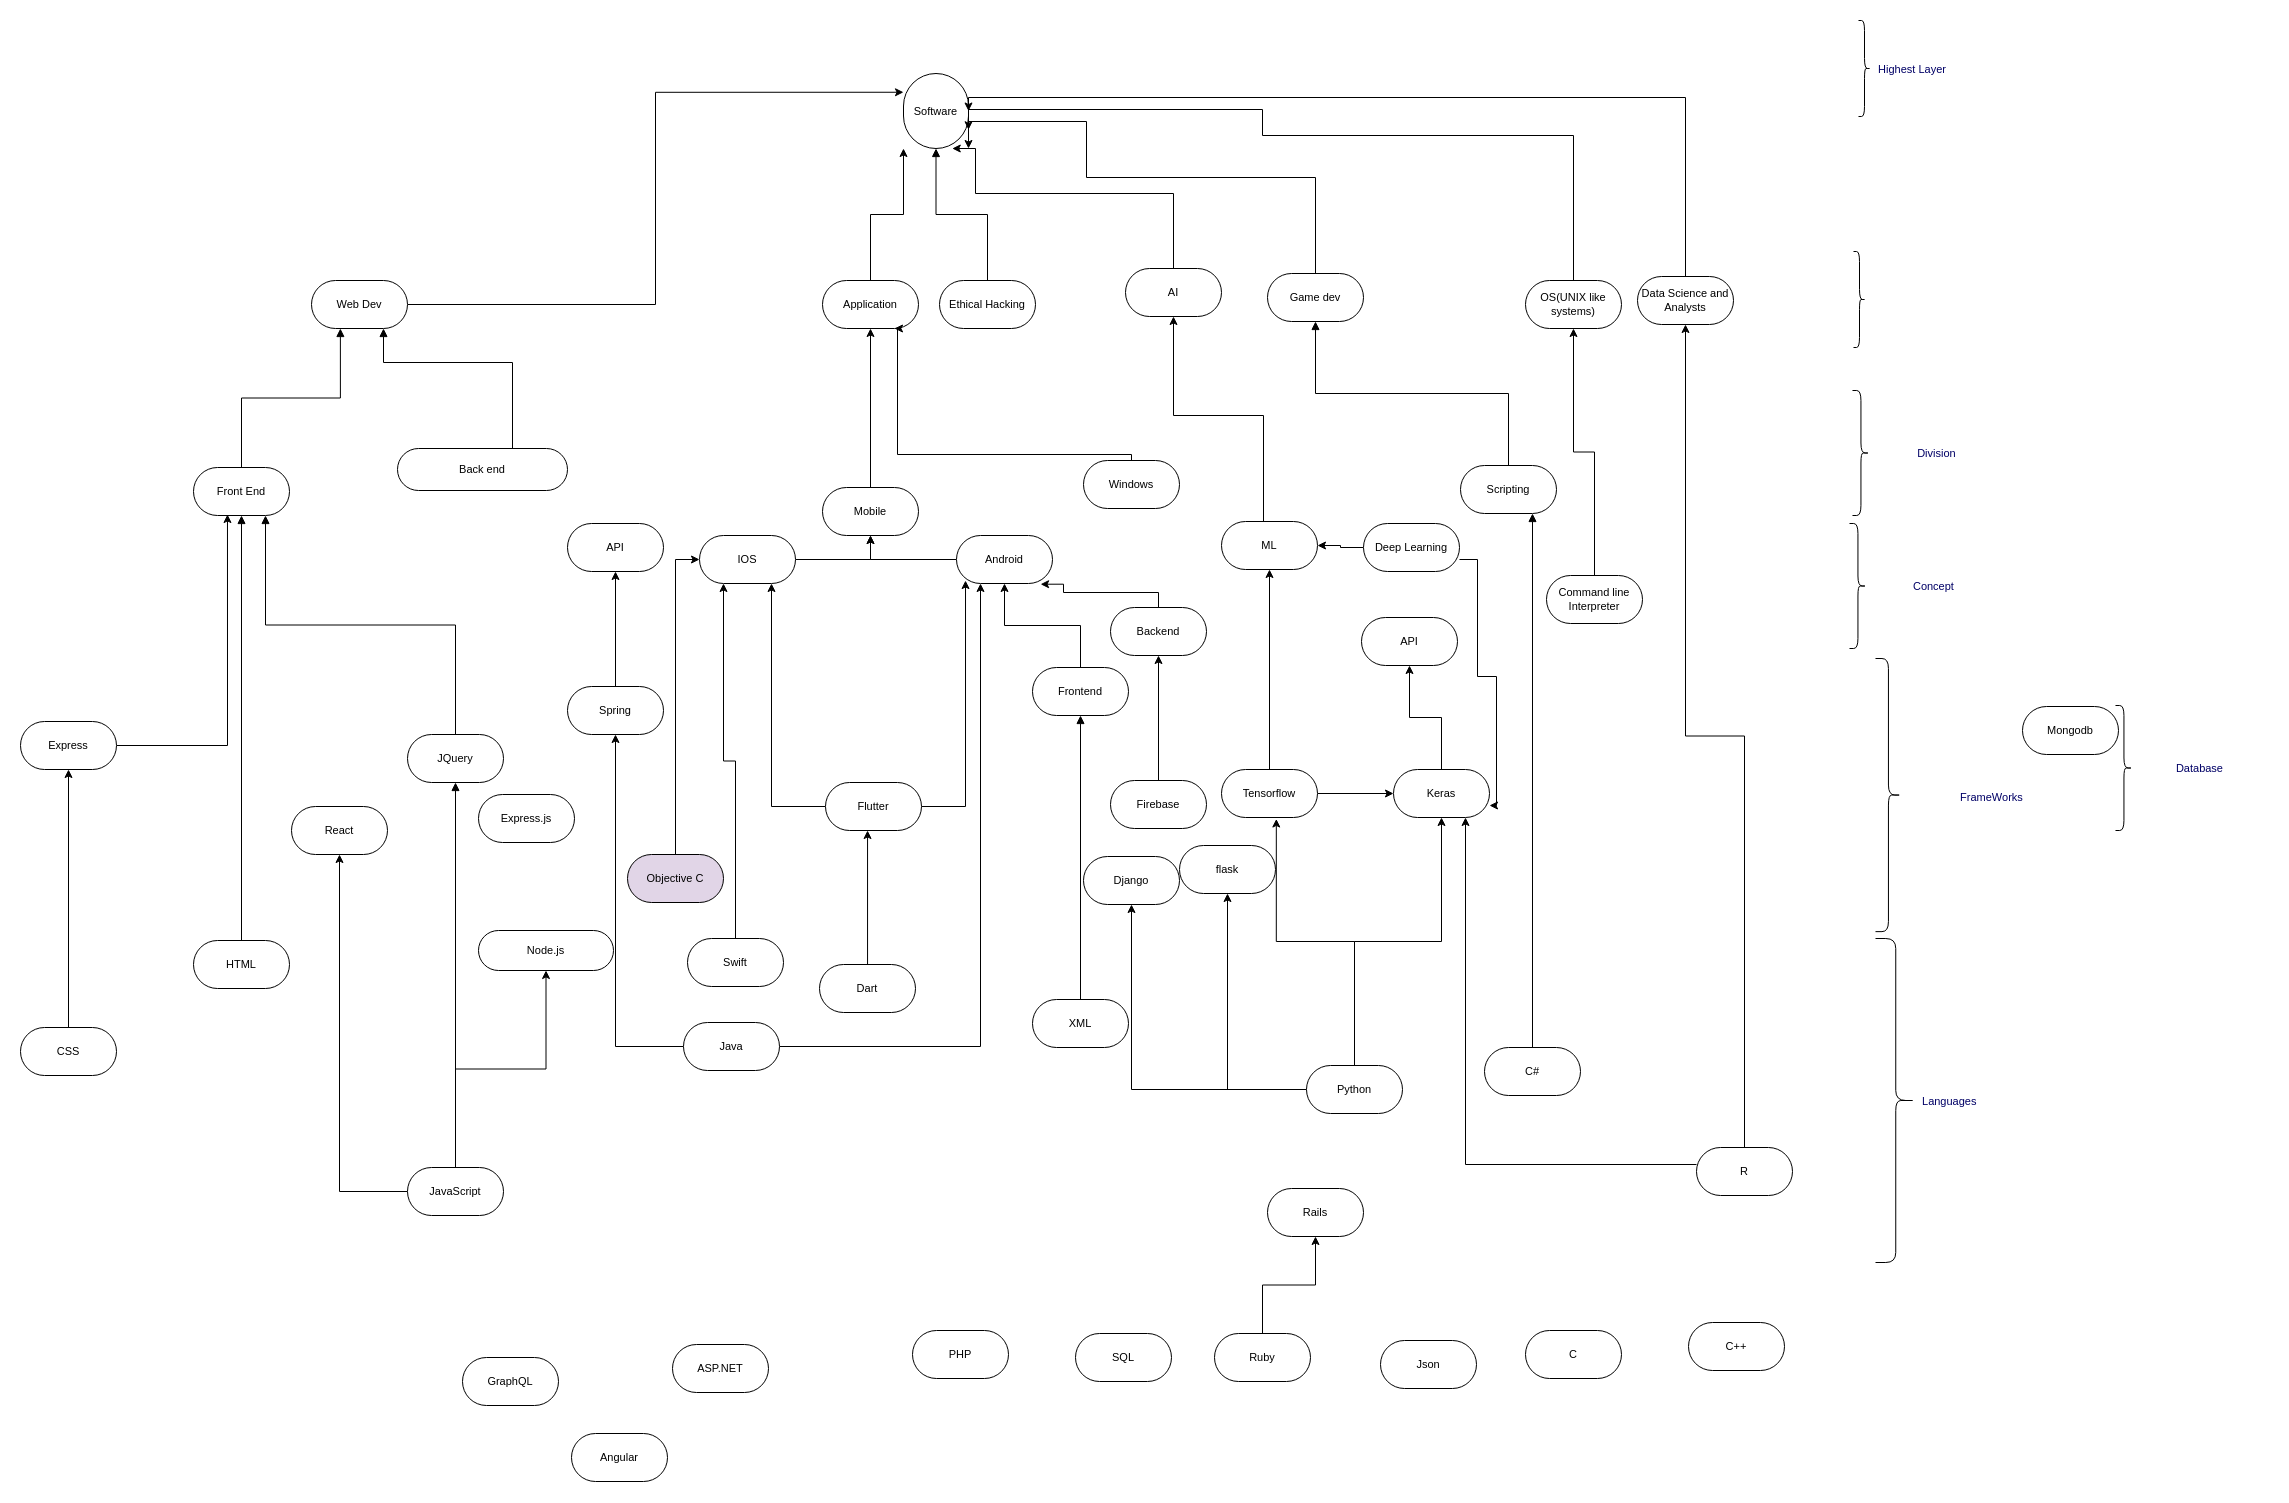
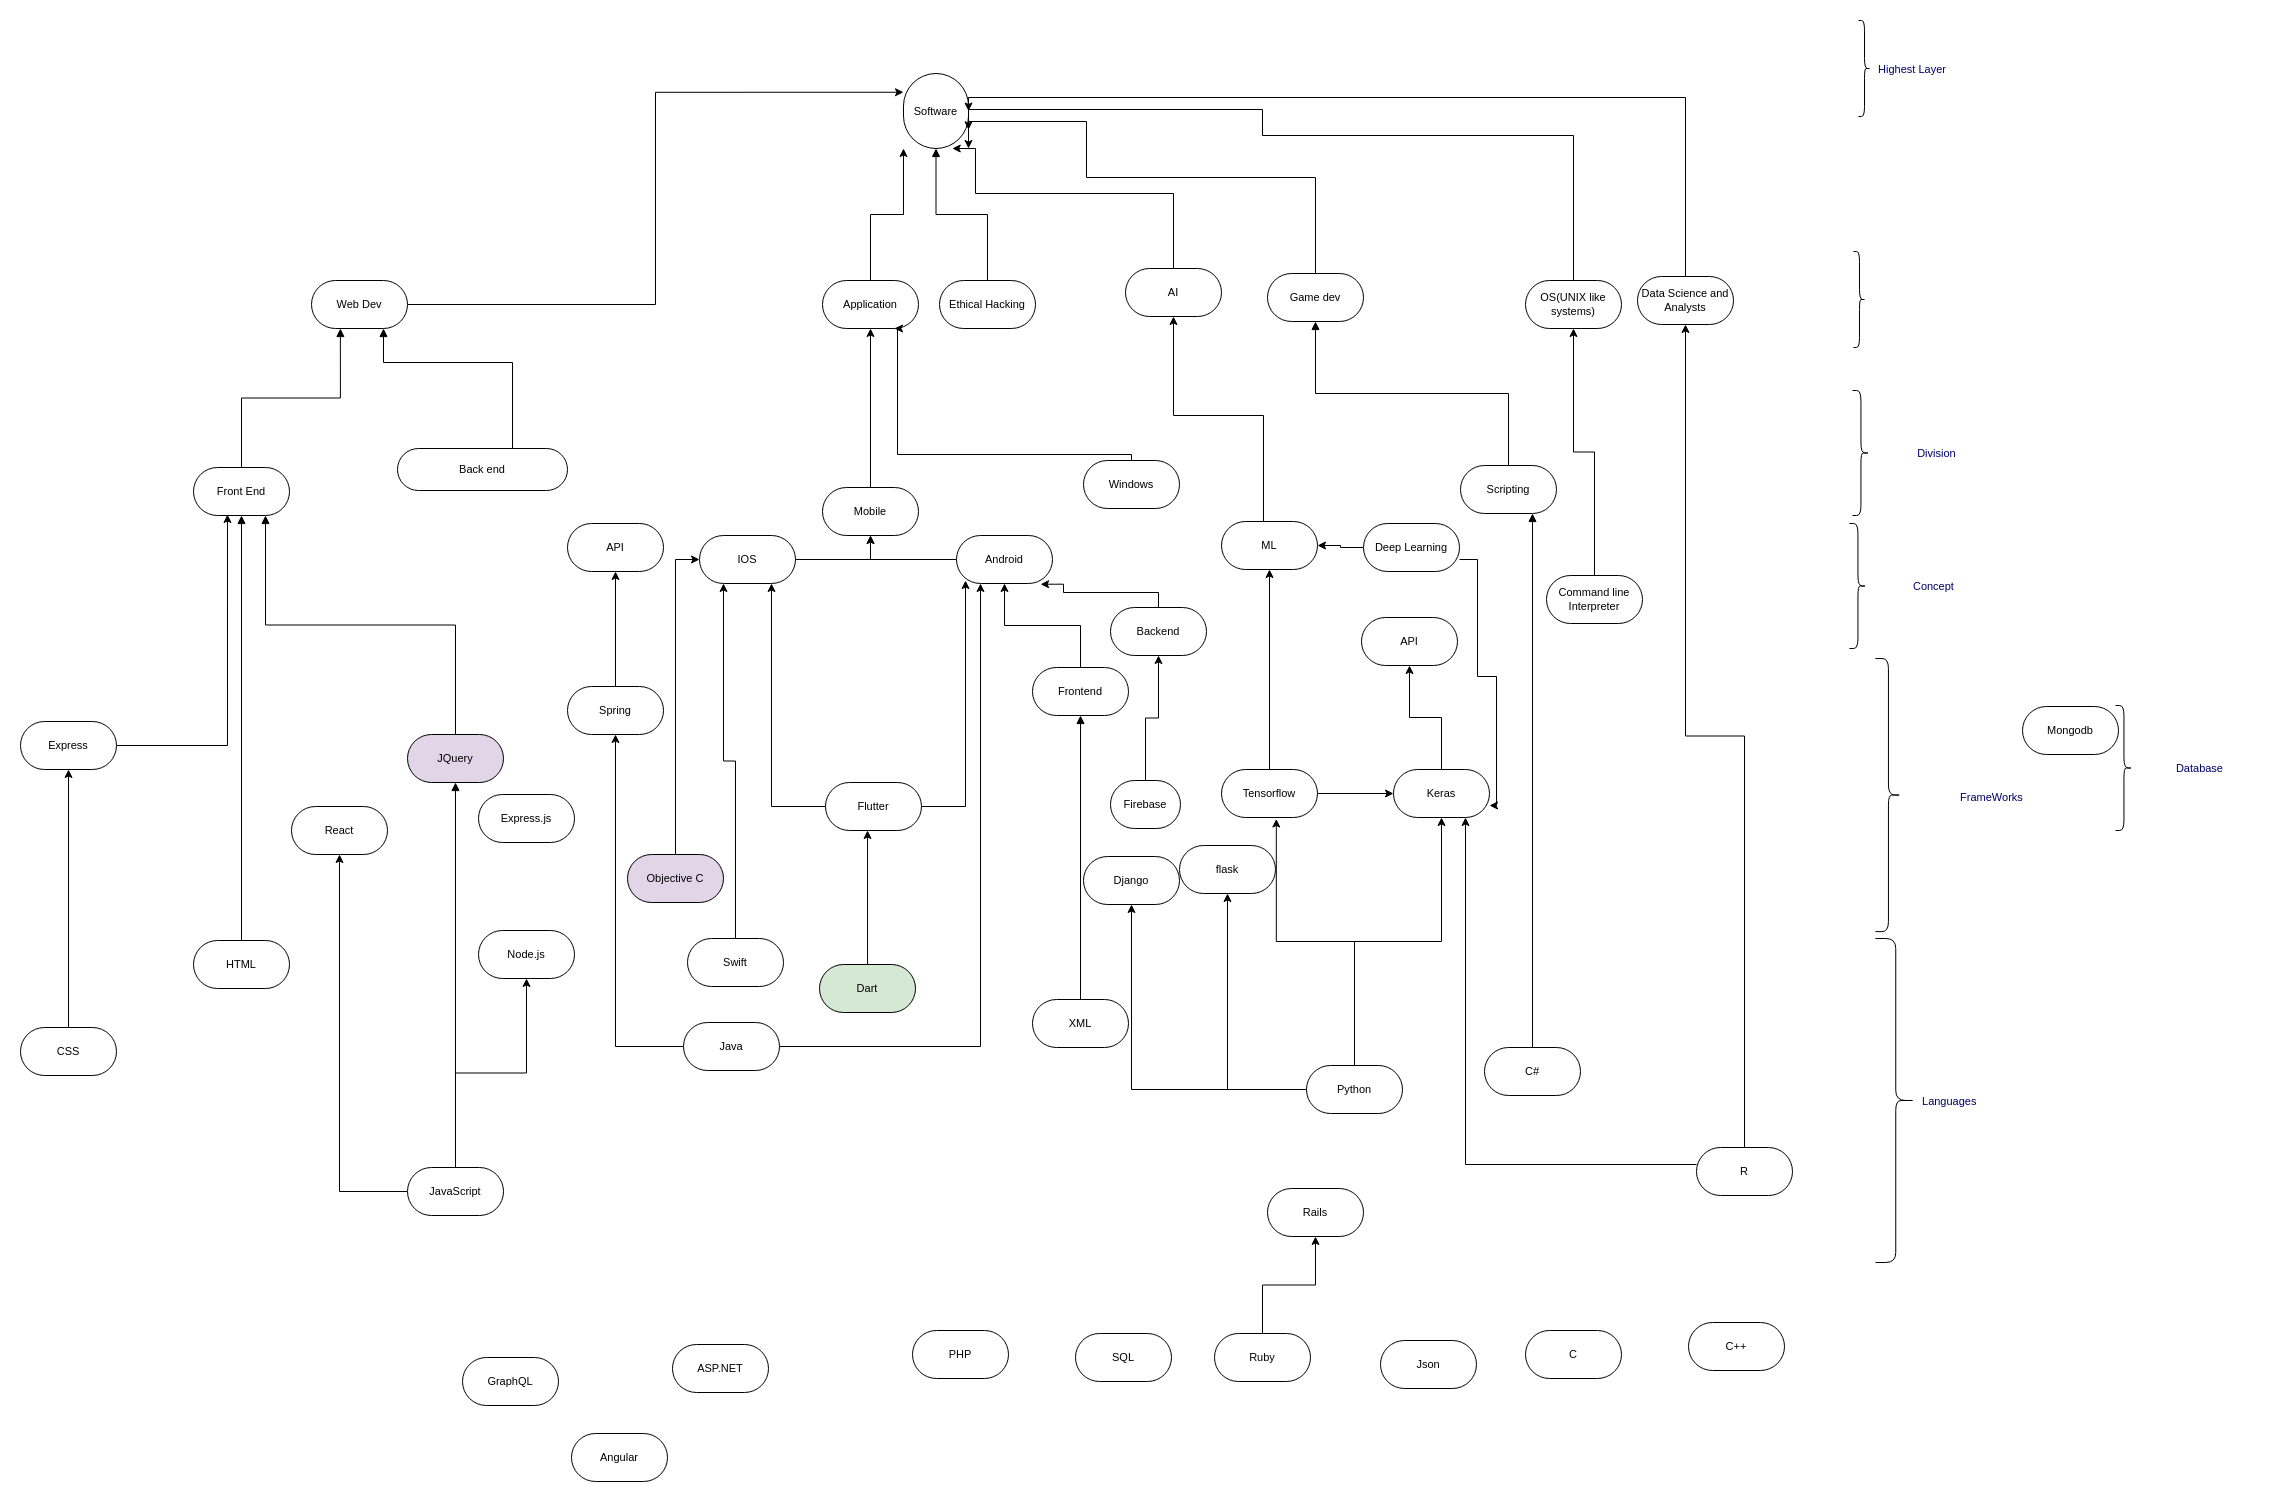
(456, 759) -> (456, 759)
(1159, 805) -> (1146, 805)
(546, 951) -> (527, 955)
(868, 989) -> (868, 989)
